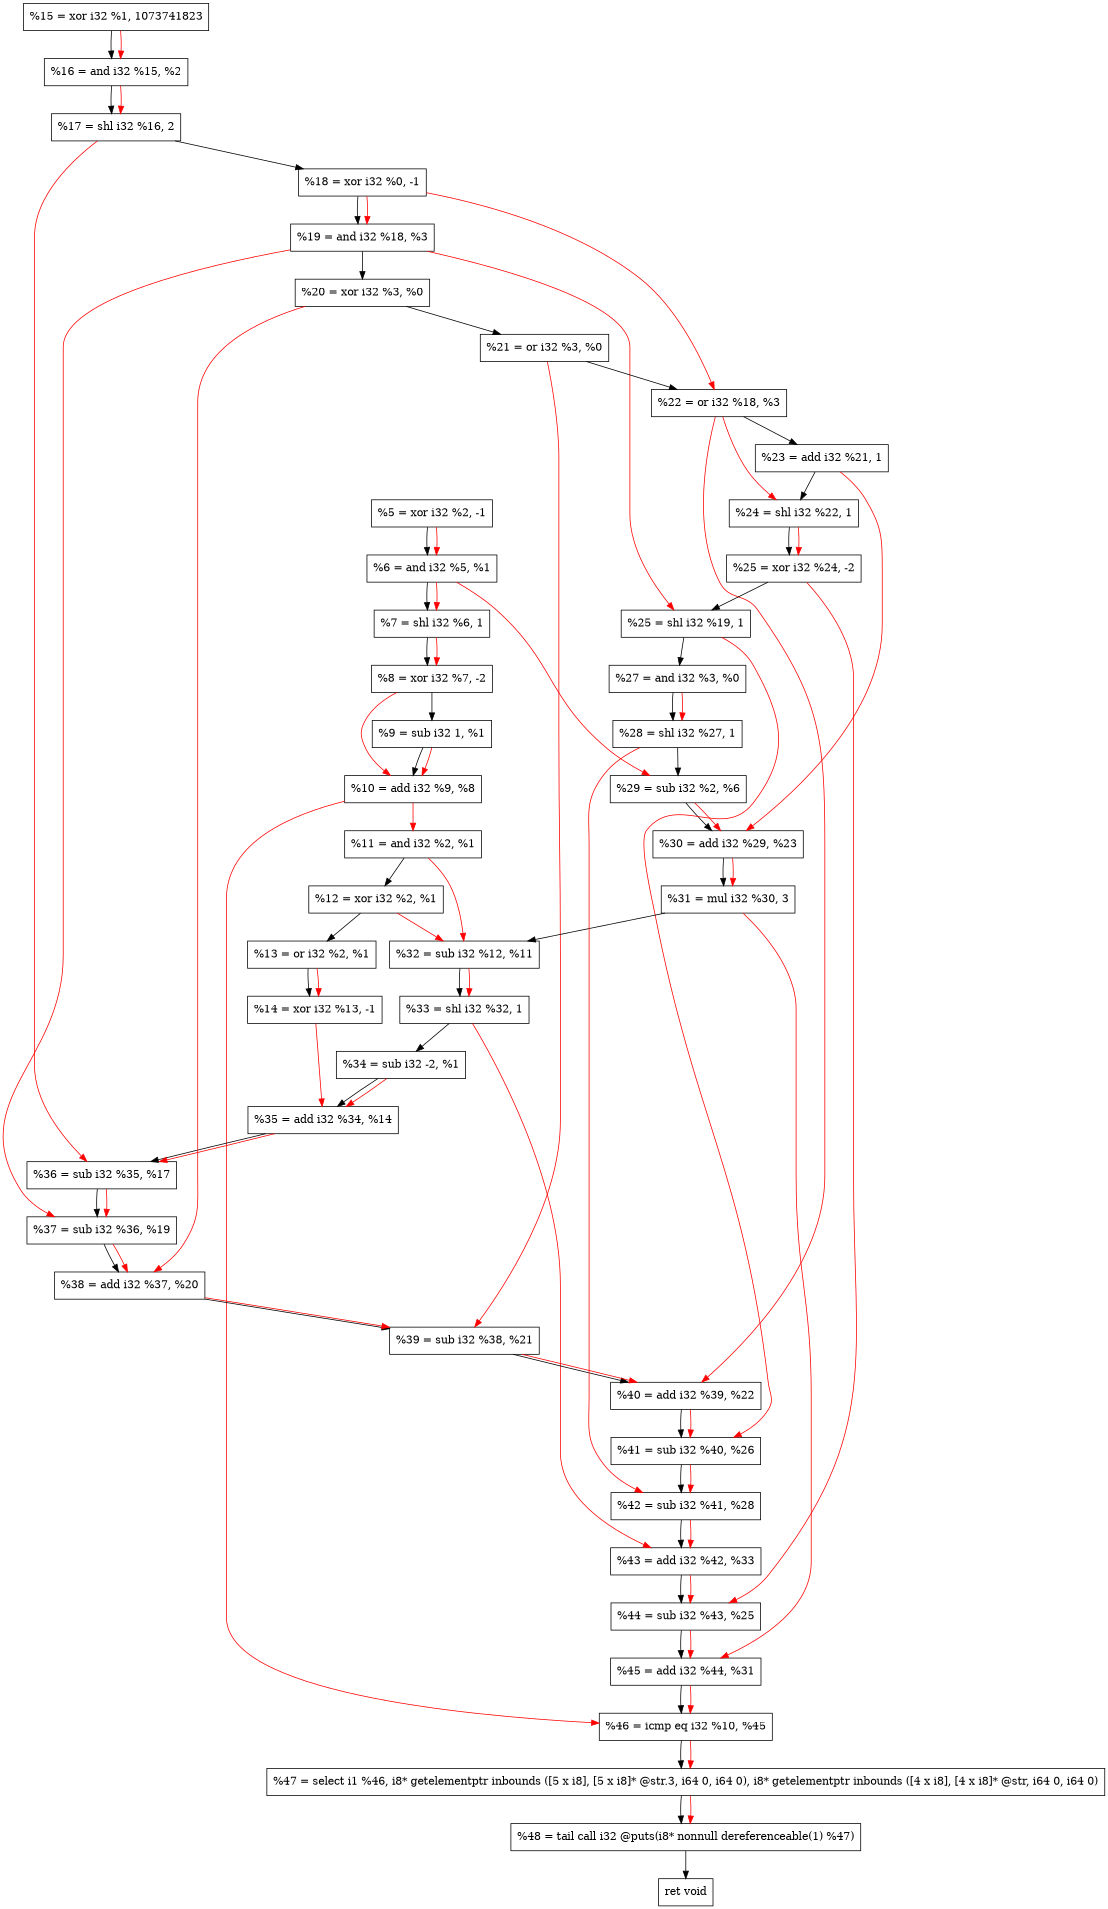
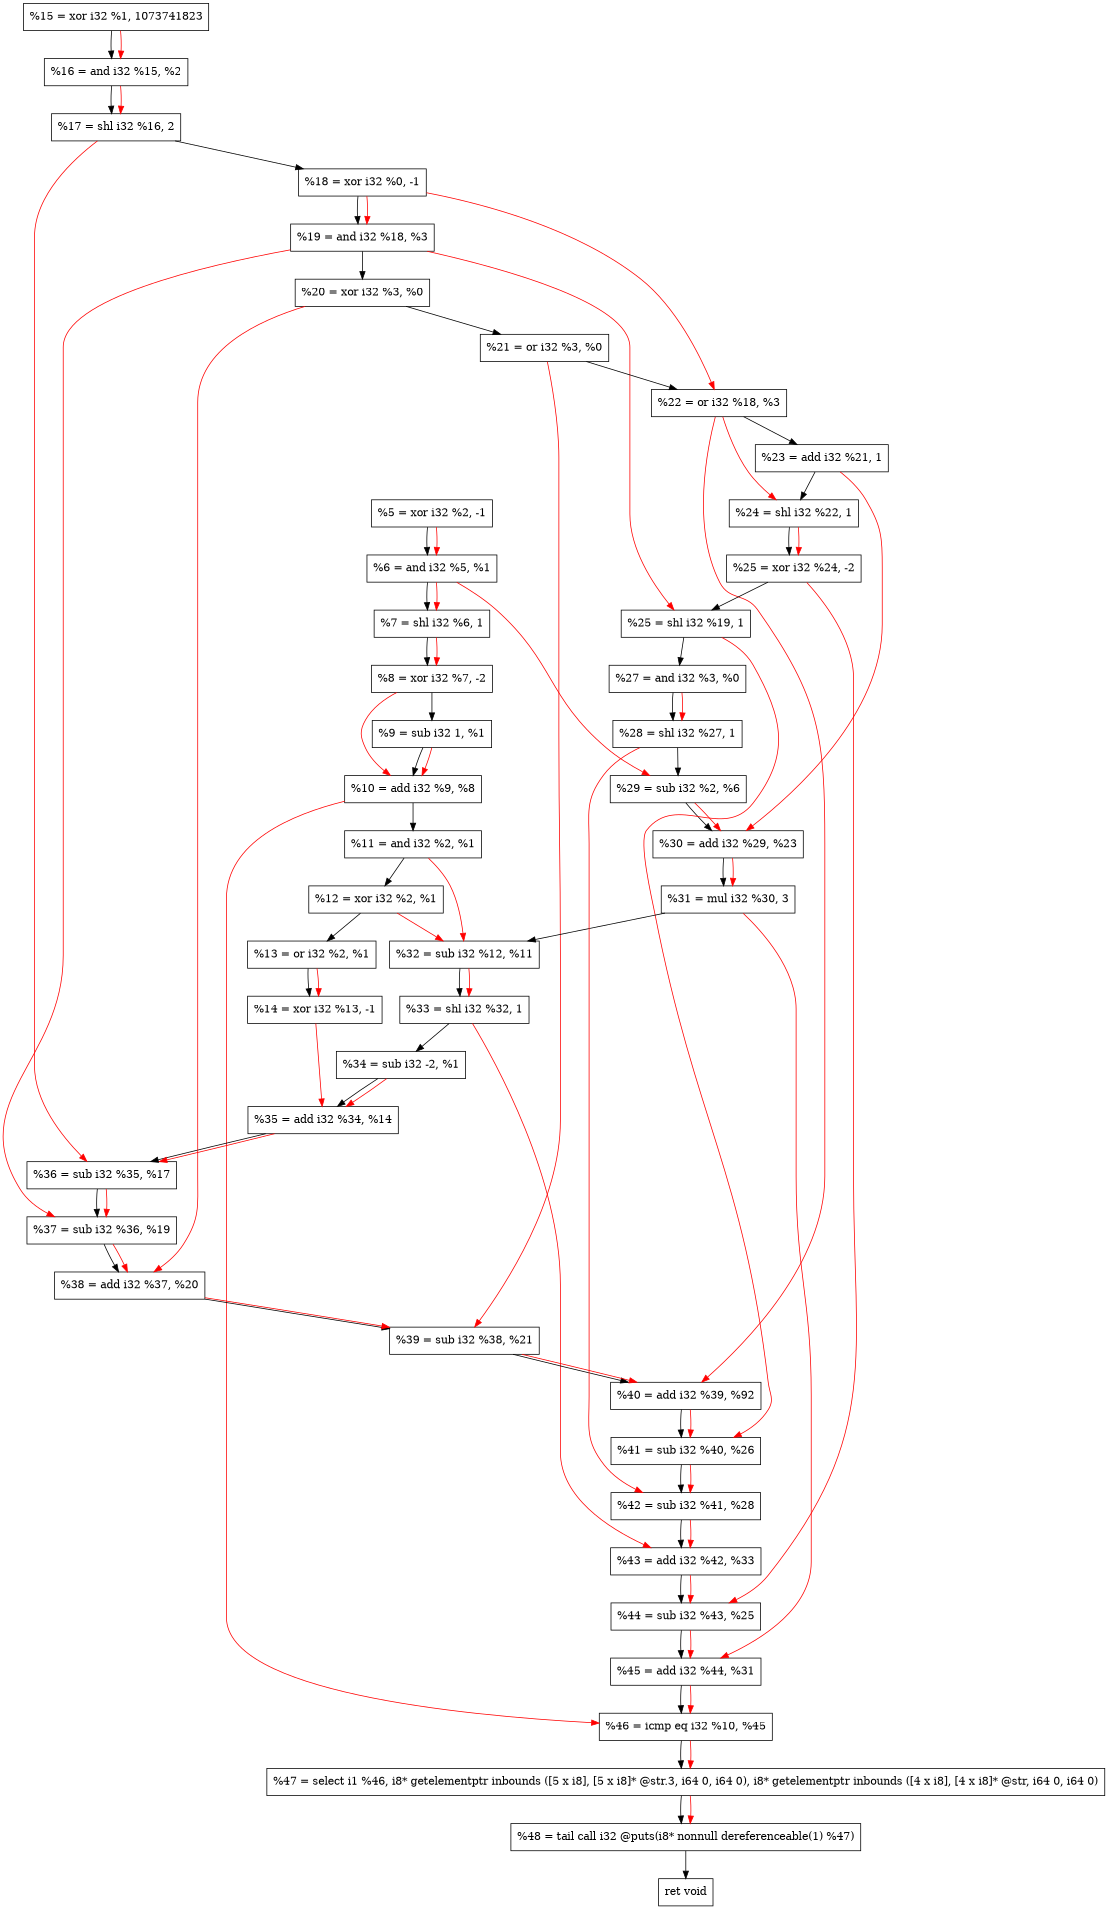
(413, 813) -> (413, 813)
(686, 1396) -> (686, 1396)
